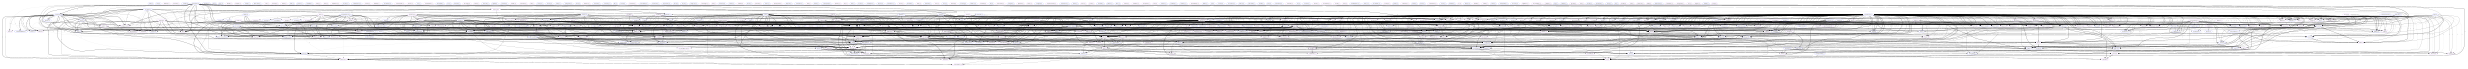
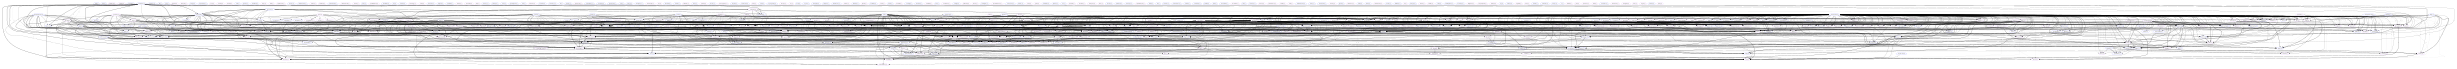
none -> (1756, 20)
